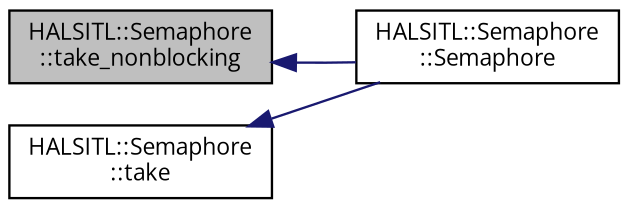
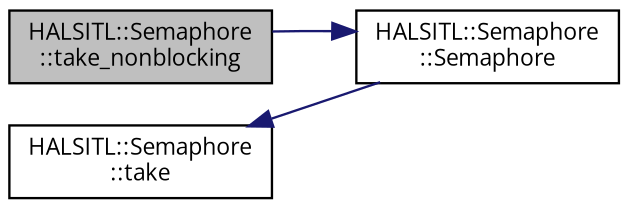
(326, 63) -> (302, 31)
